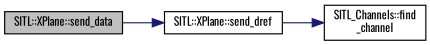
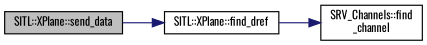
(223, 23) -> (222, 23)
(375, 23) -> (372, 23)
